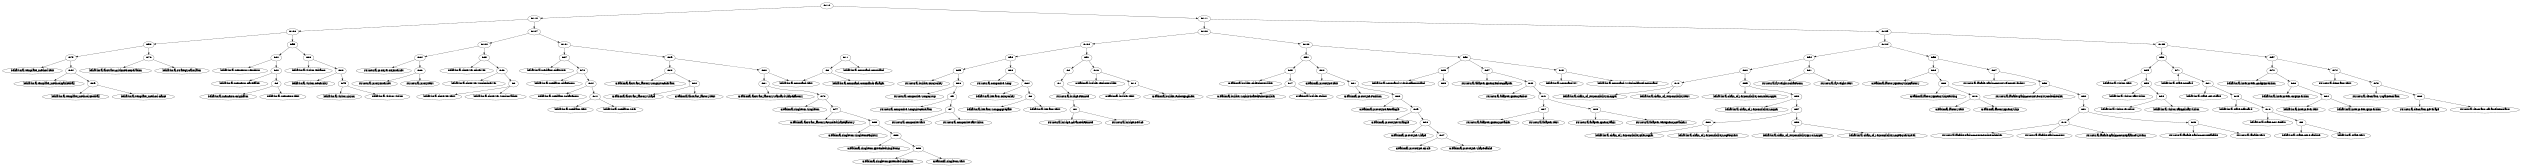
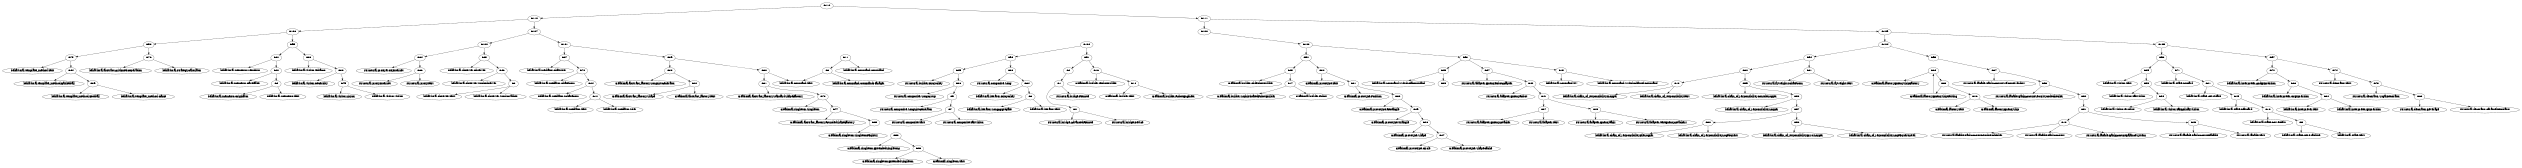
(1146, 38) -> none
(1933, 63) -> (1933, 85)
(2178, 78) -> (2176, 76)
(1074, 102) -> (1050, 102)
(884, 129) -> none
